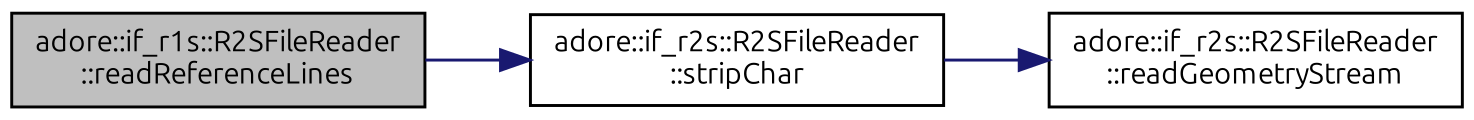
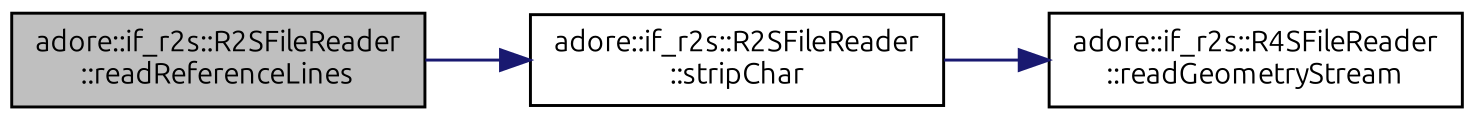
(218, 60) -> (218, 60)
(1256, 60) -> (1256, 60)
